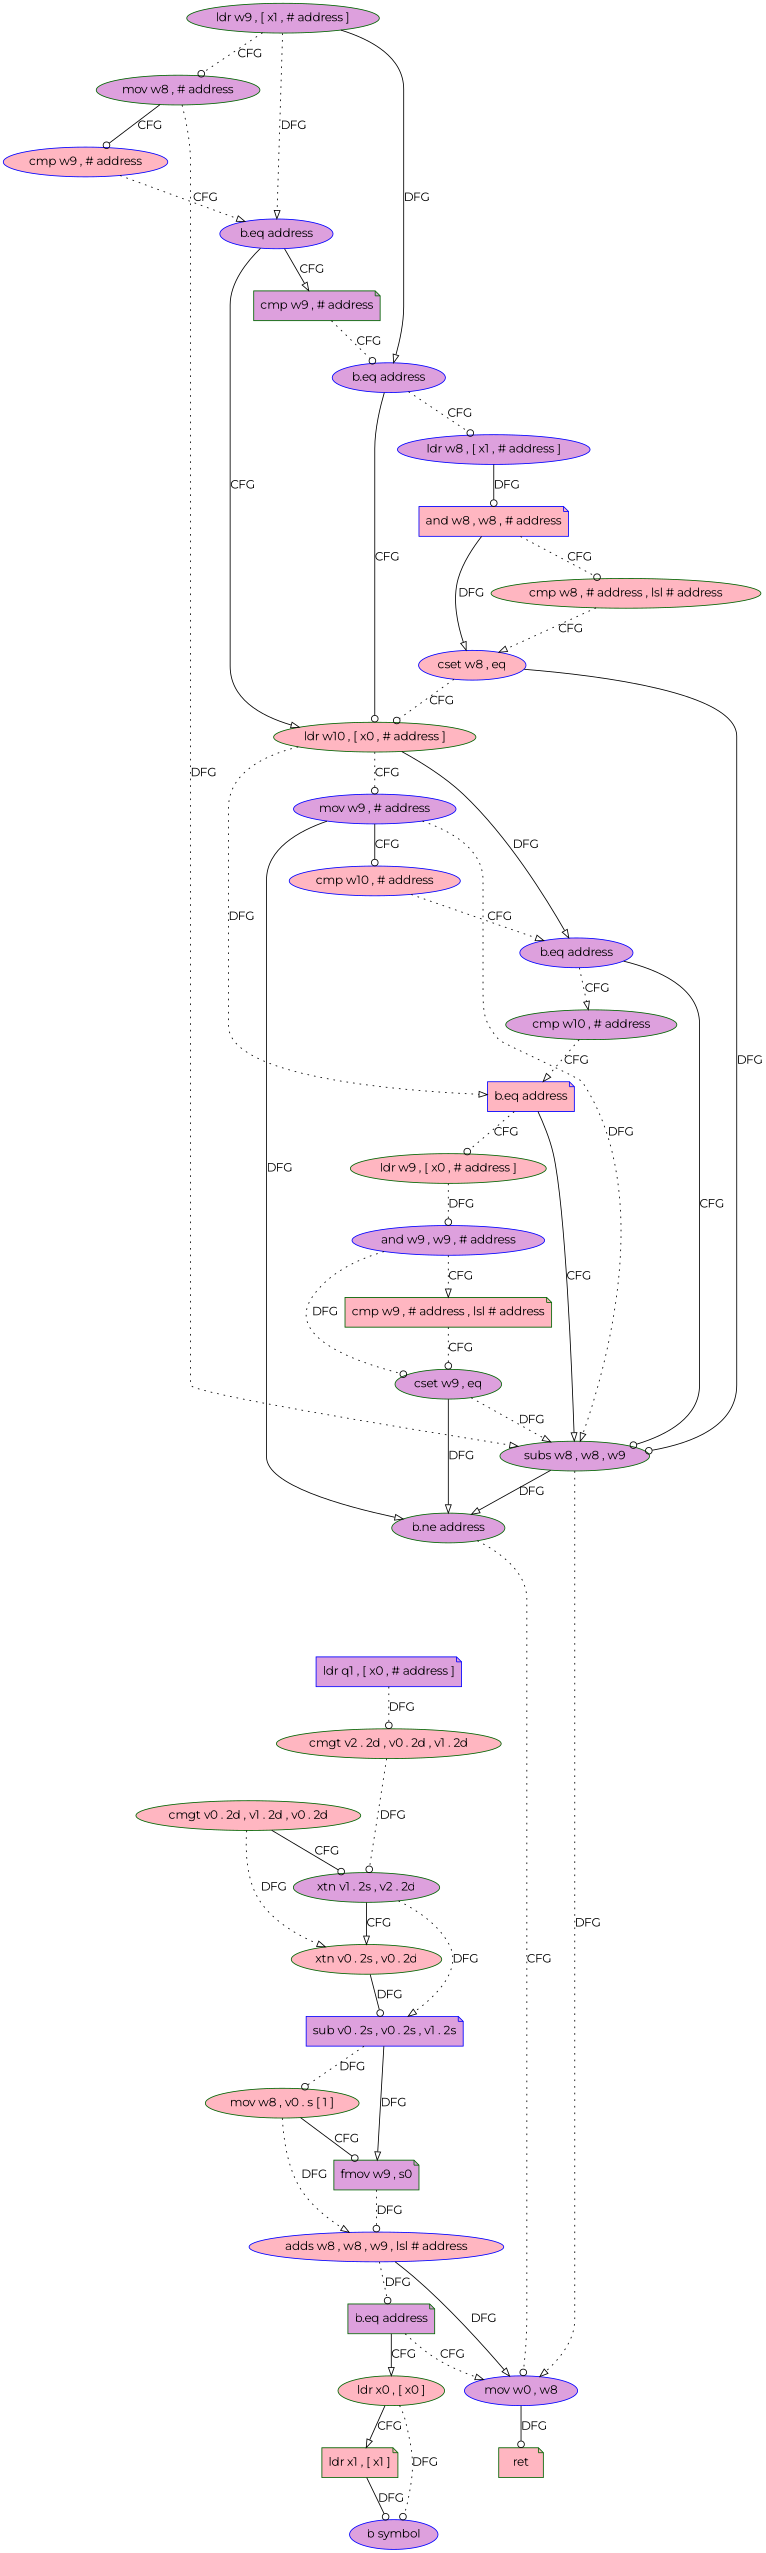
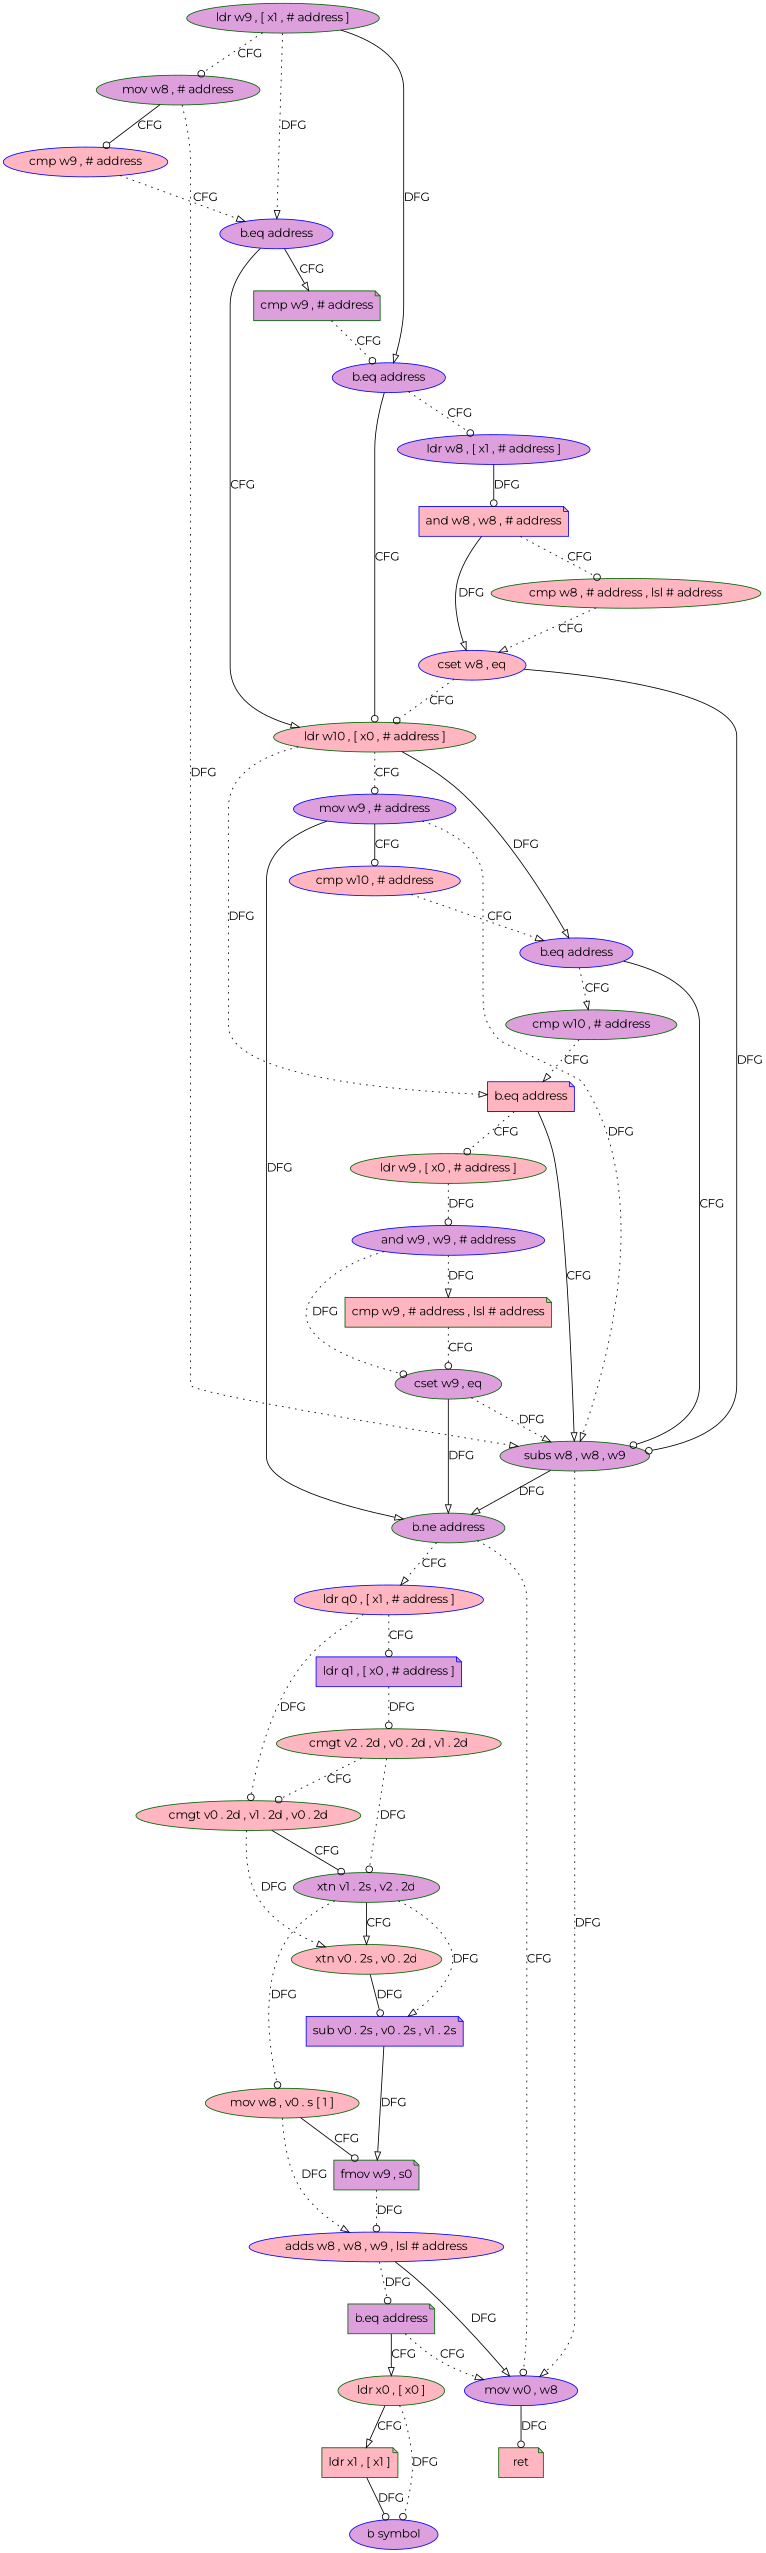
(461, 1276) -> (461, 1276)
none -> (389, 1600)
none -> (322, 1778)
(336, 2066) -> (272, 1978)
